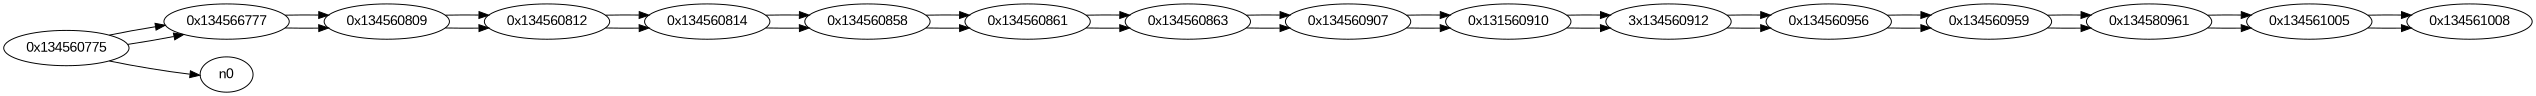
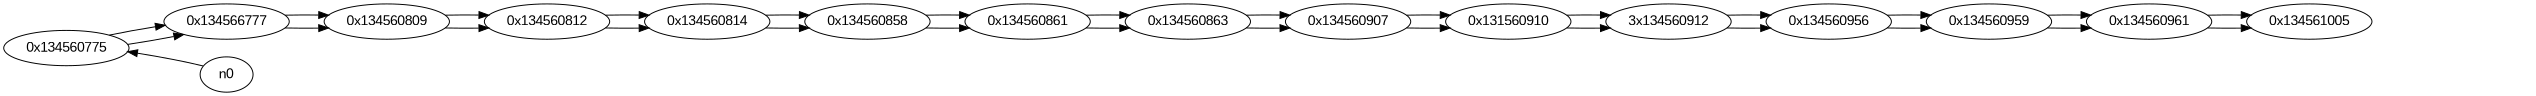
(2149, 22) -> (2149, 22)
(2470, 22) -> none
(149, 68) -> (170, 59)
